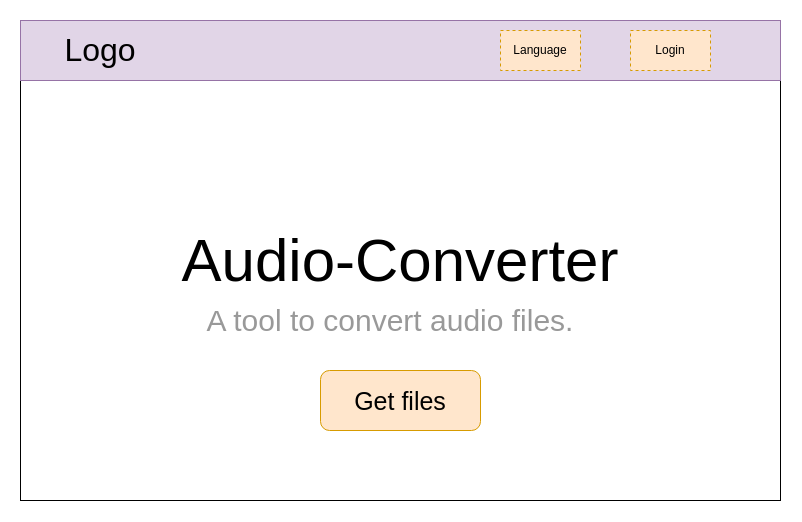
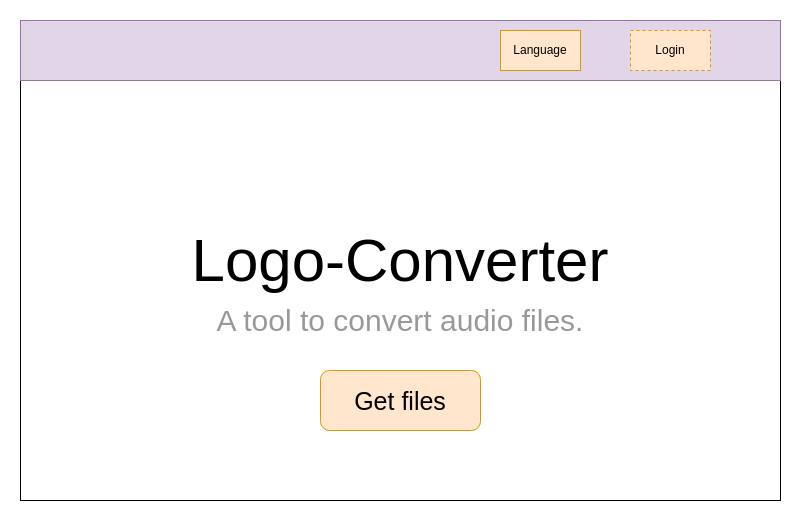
(101, 51) -> none
(541, 51) -> (541, 51)
(401, 261) -> (401, 261)
(391, 321) -> (401, 321)
